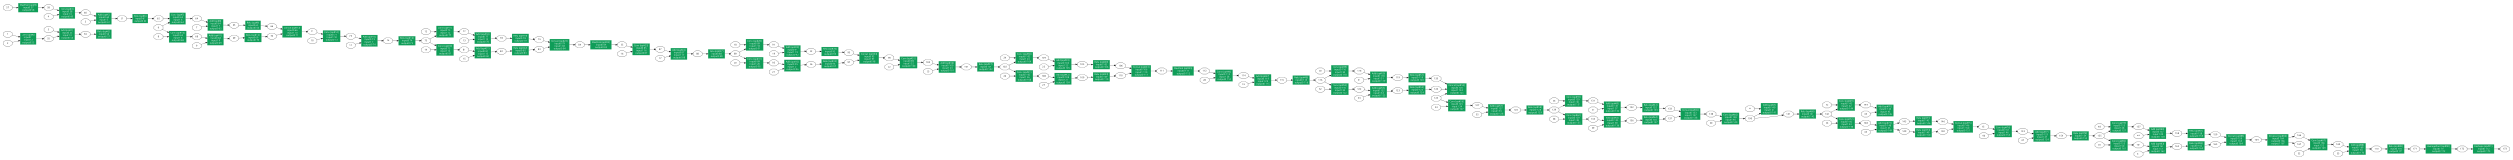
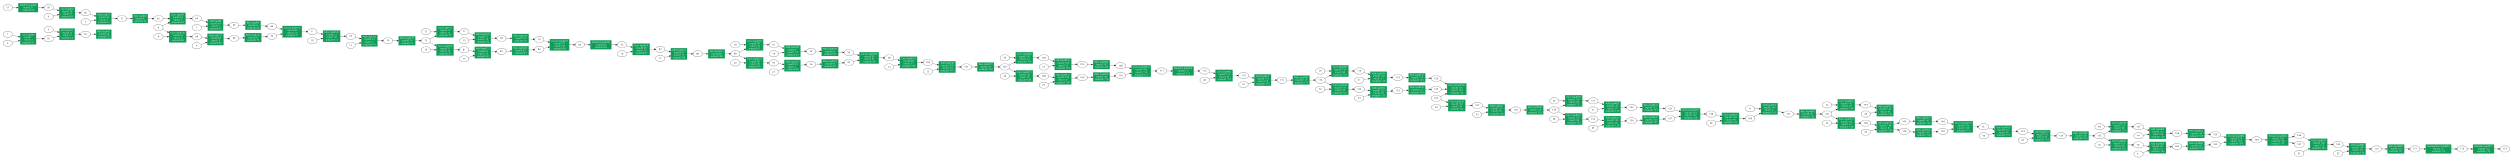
(1768, 117) -> (1780, 112)
